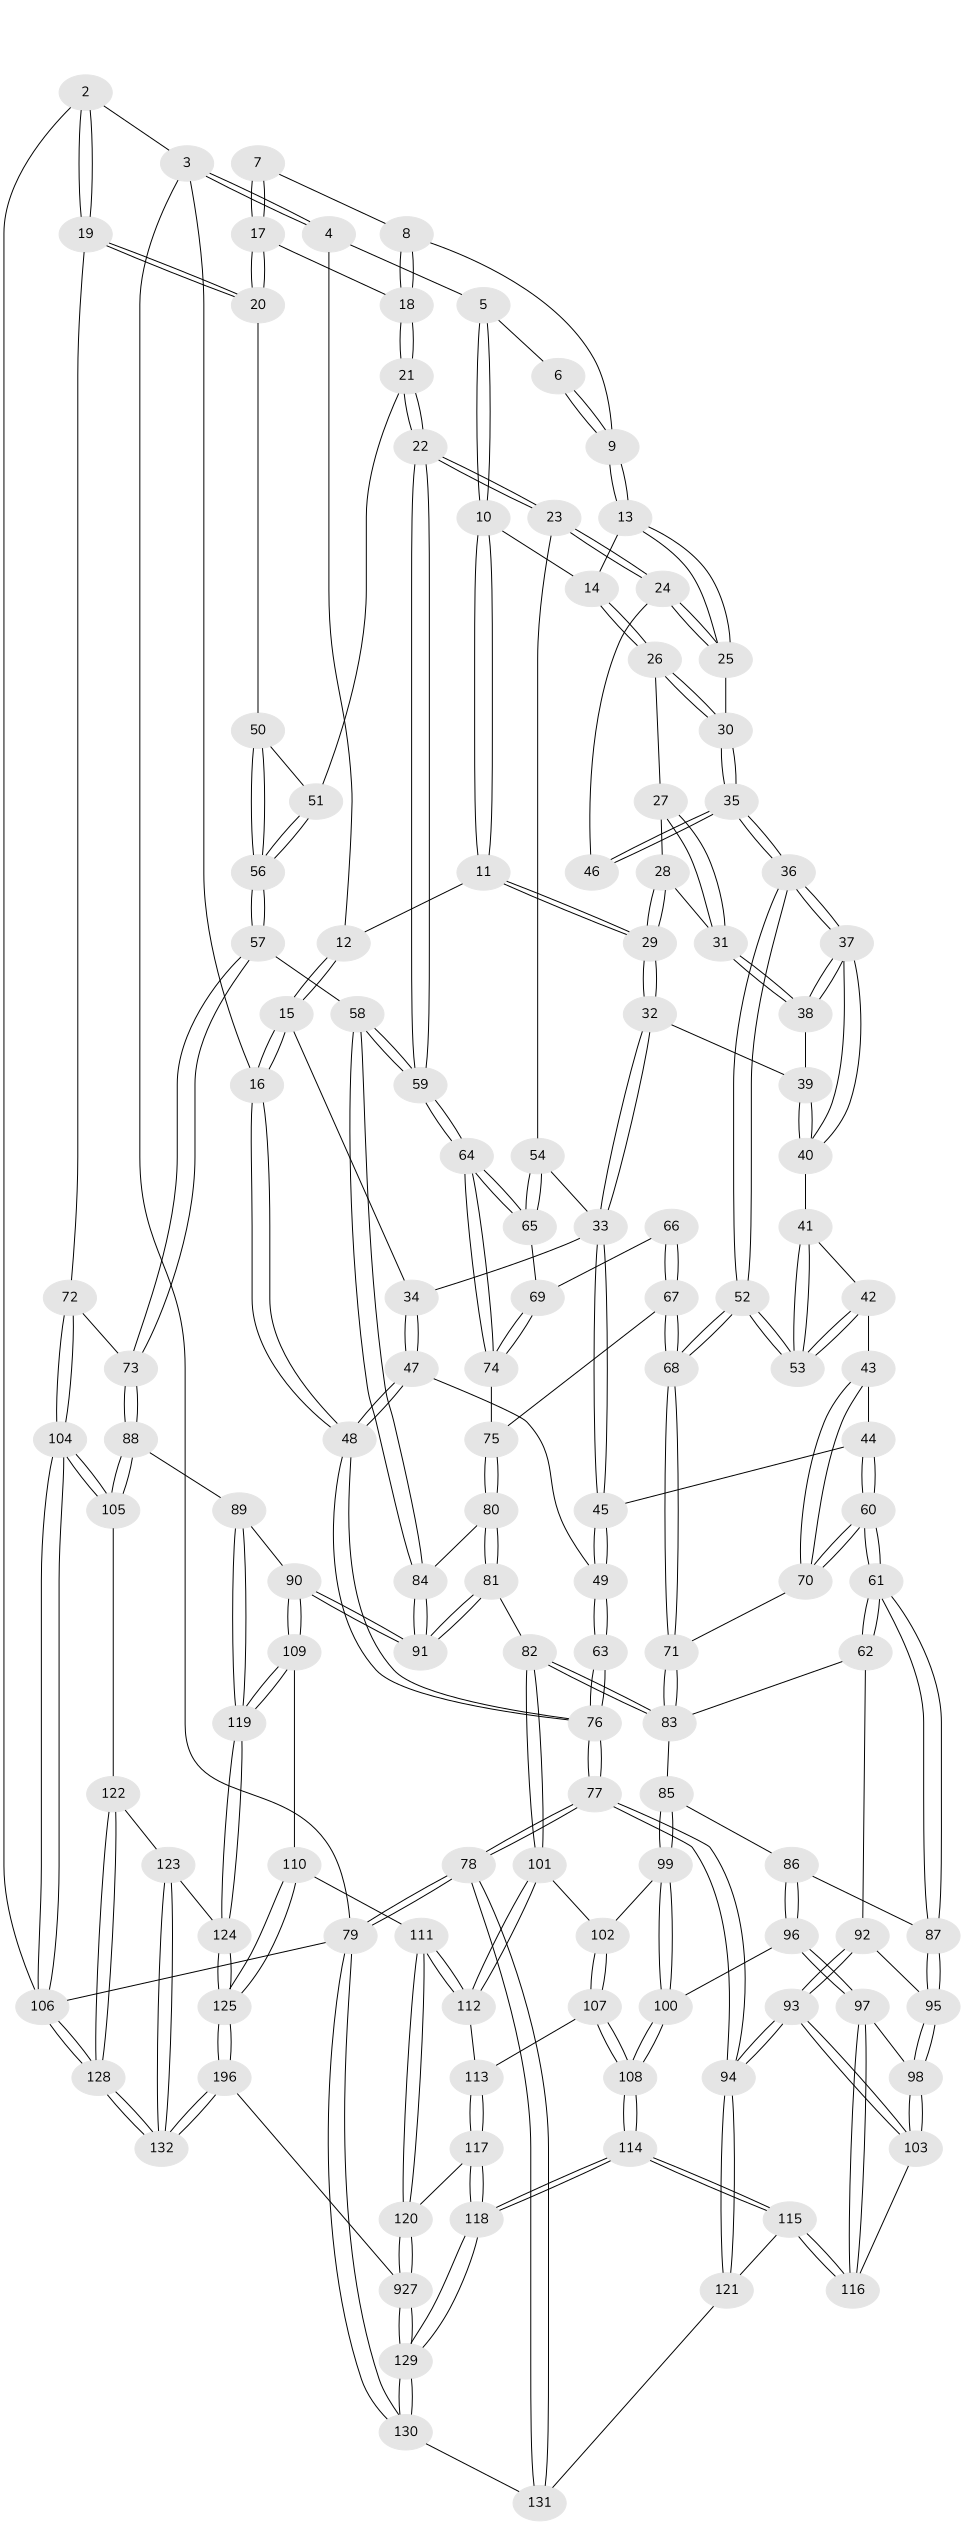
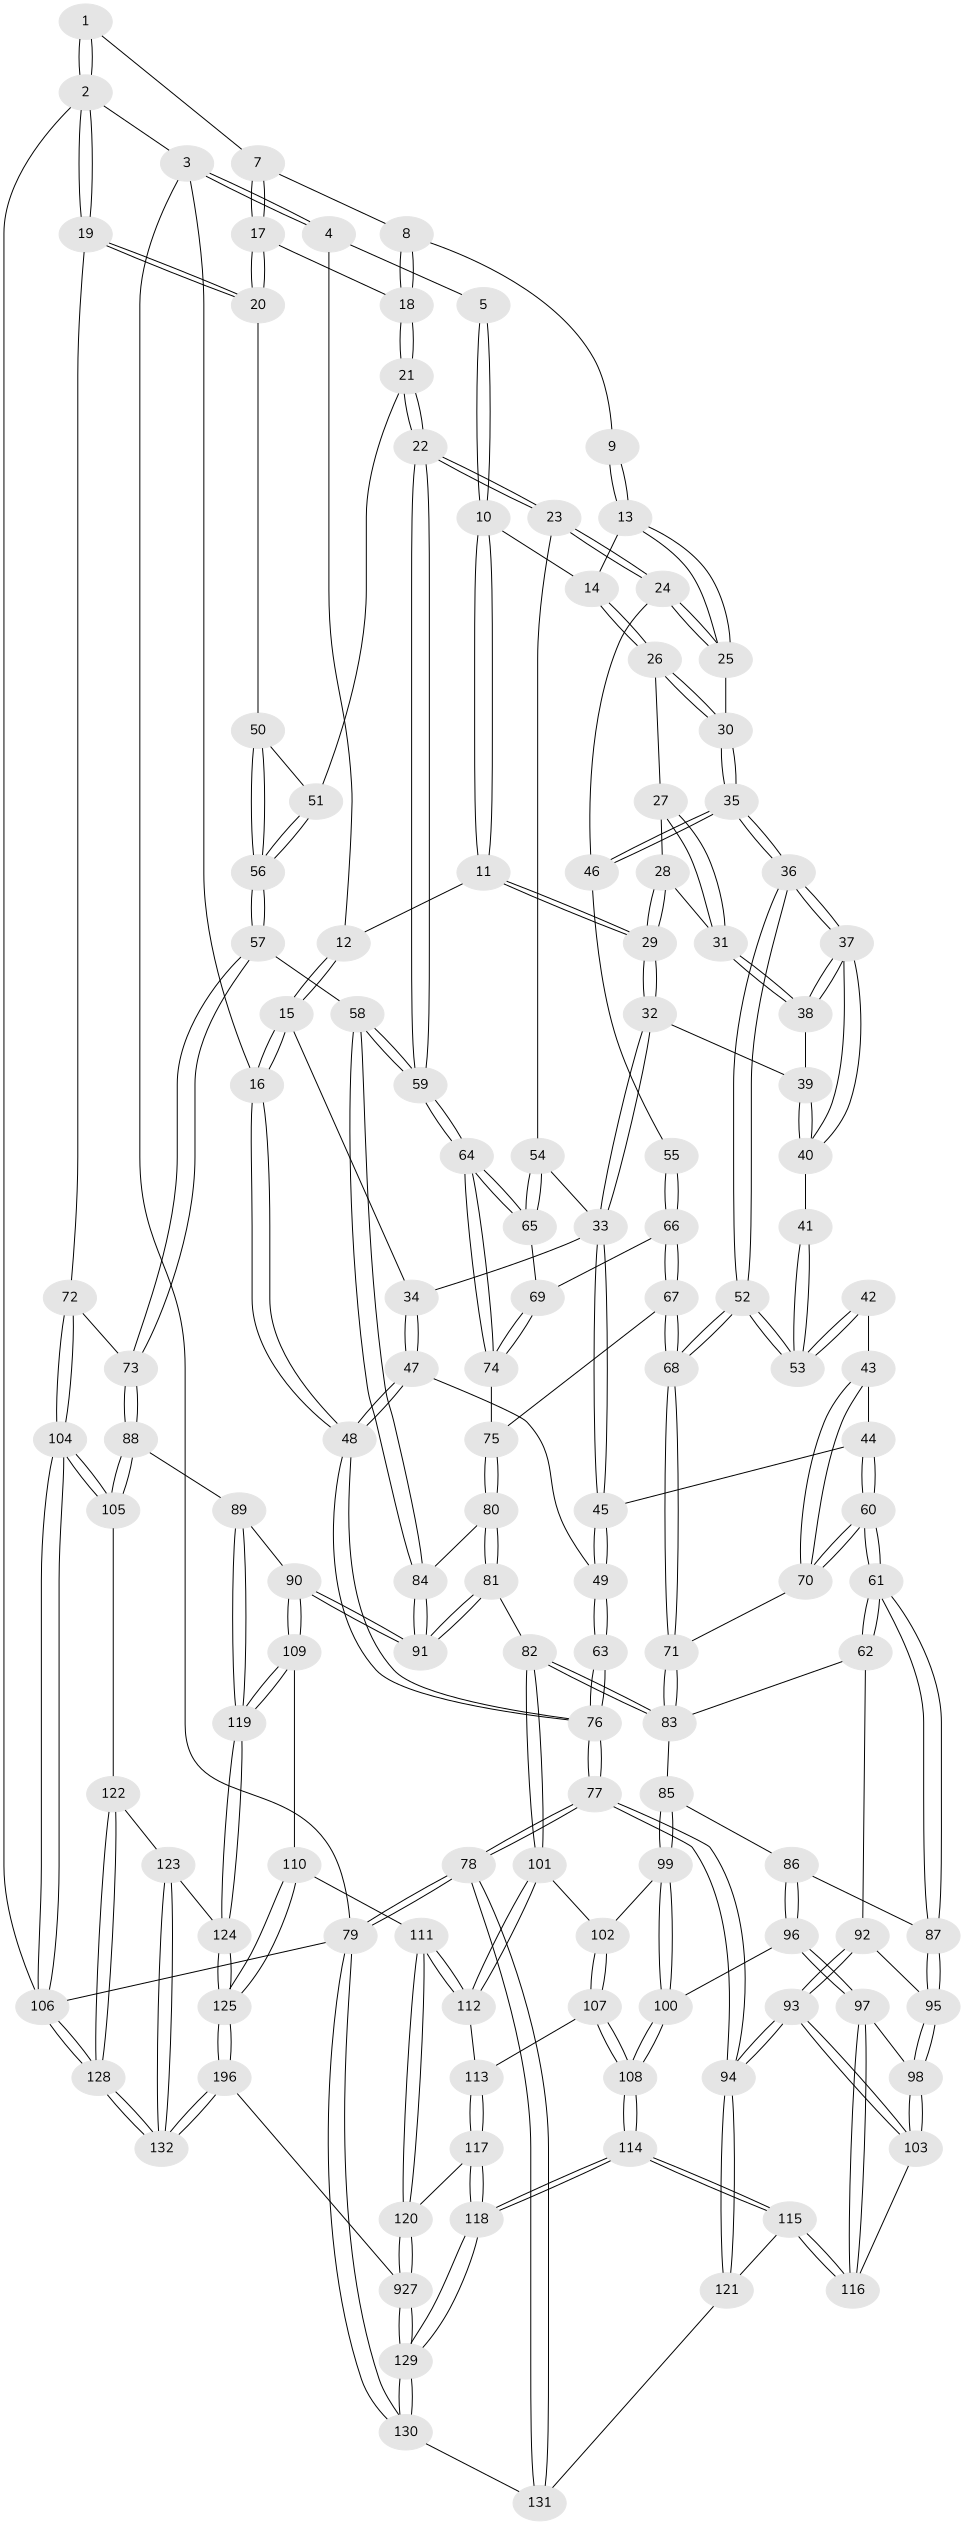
none -> (86, 22)
(558, 376) -> none
none -> (672, 1156)
(837, 1262) -> none
